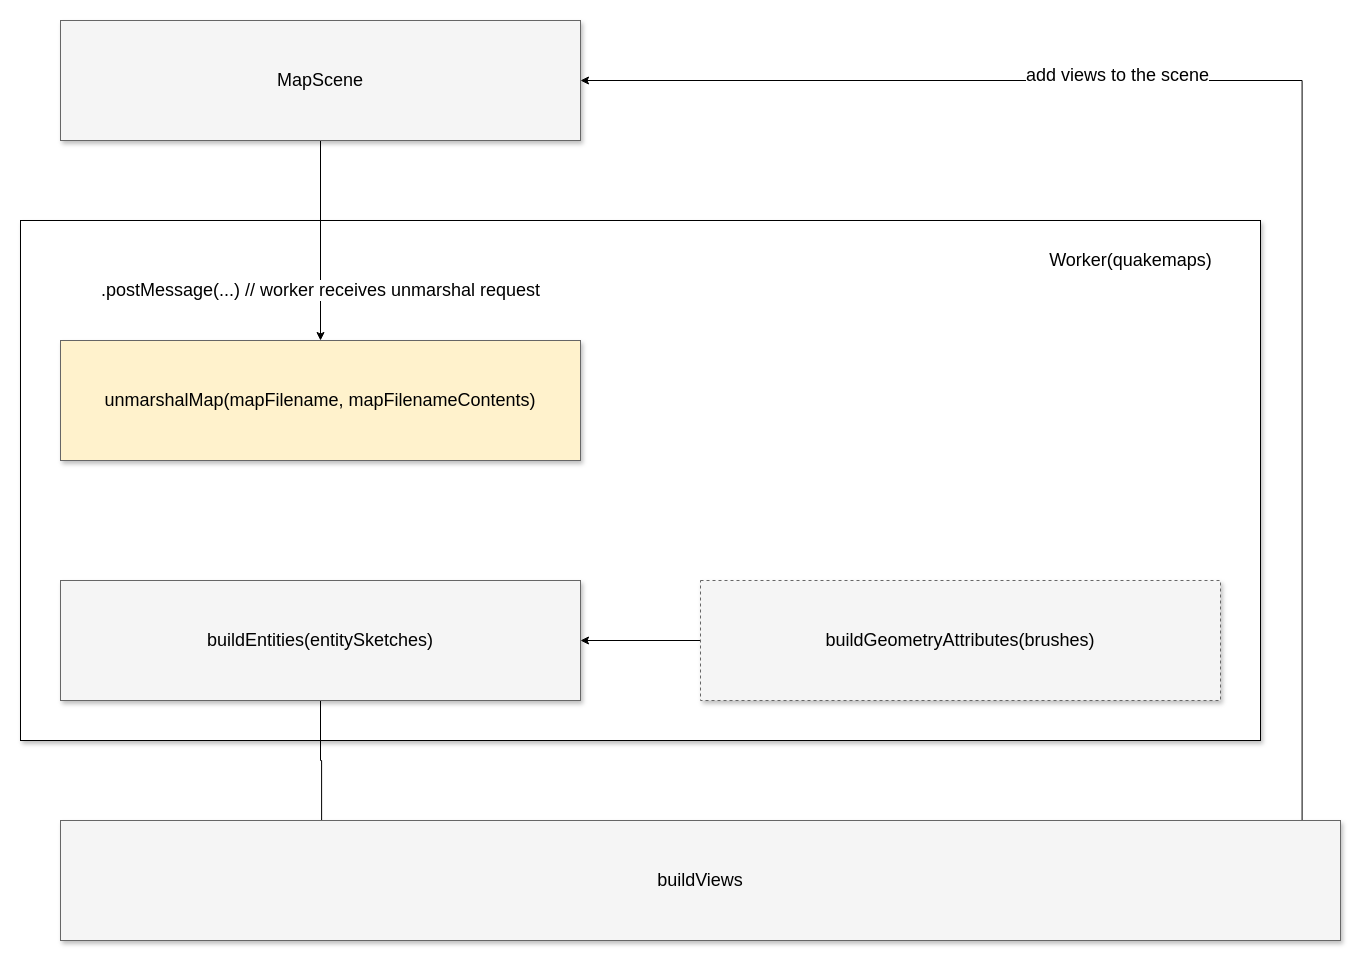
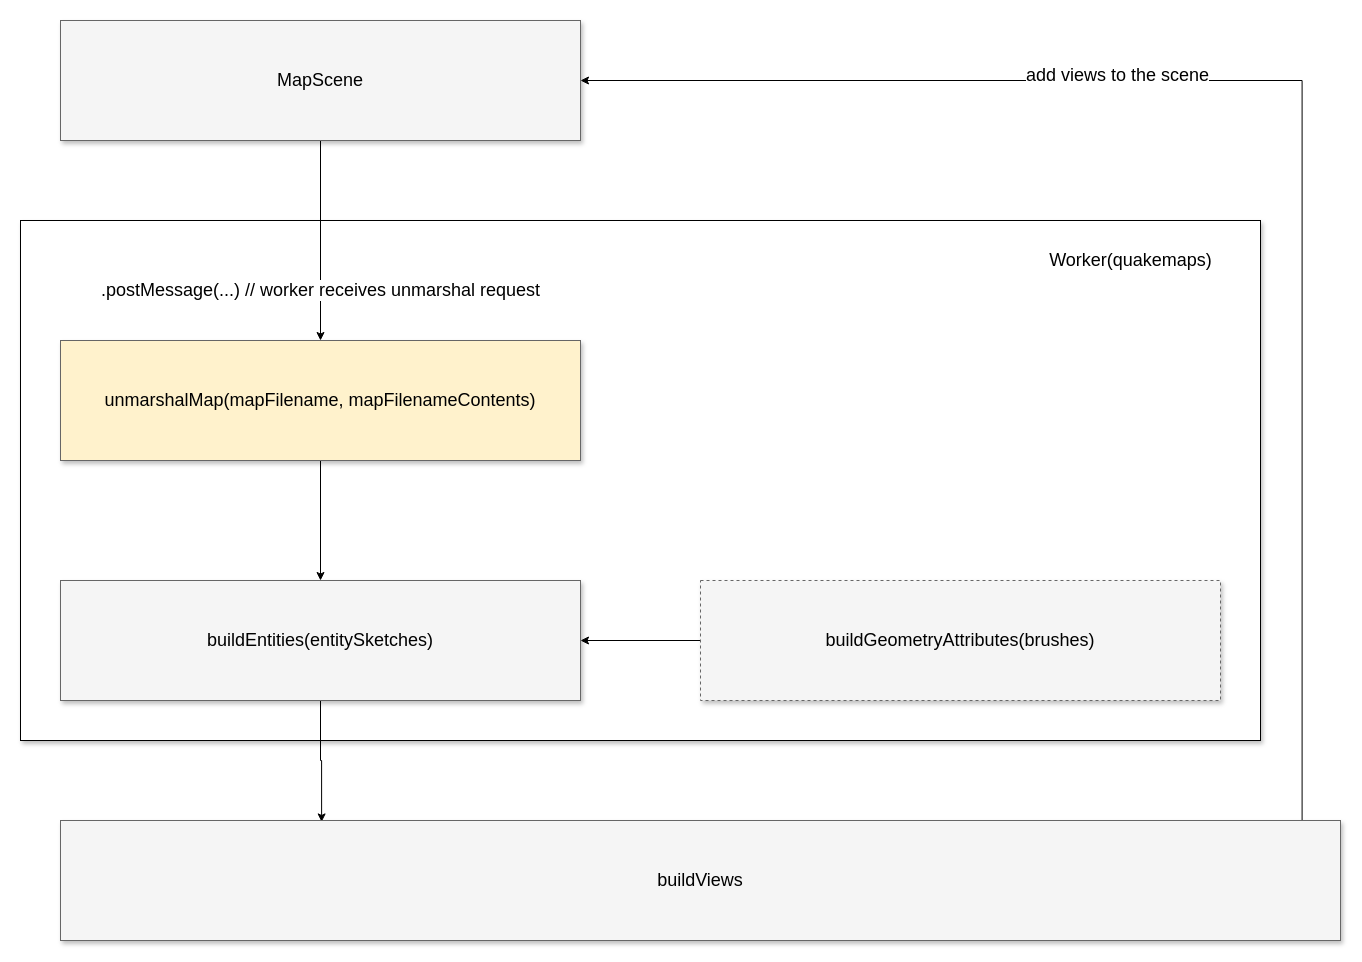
none -> (321, 517)
(322, 816) -> (322, 814)
